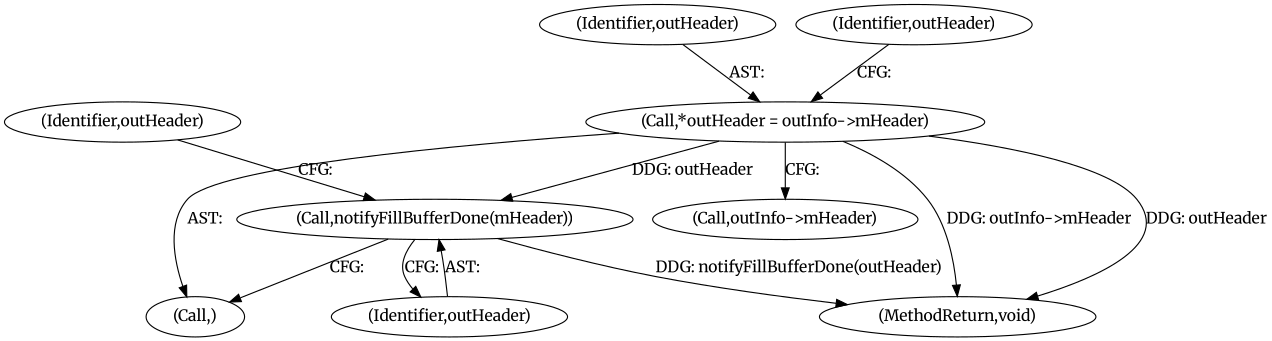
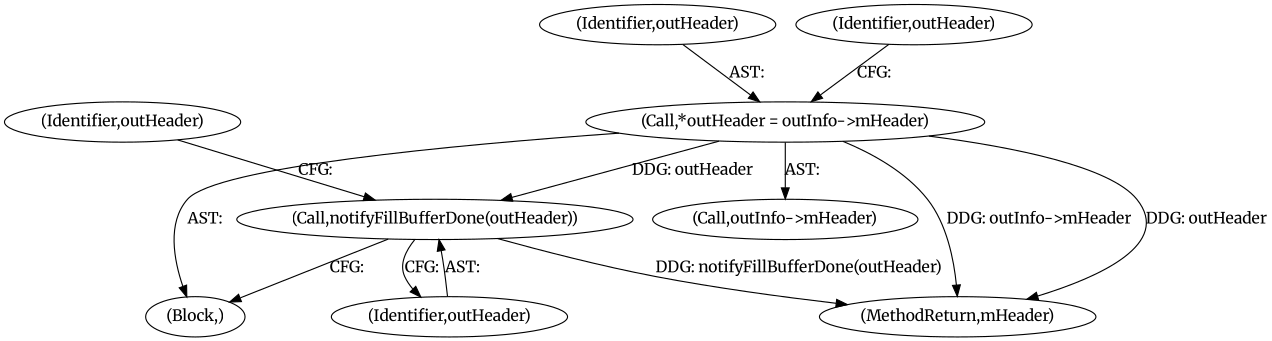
(804, 171) -> (804, 171)
(435, 219) -> (435, 219)
(195, 317) -> (195, 317)
(958, 317) -> (958, 317)
